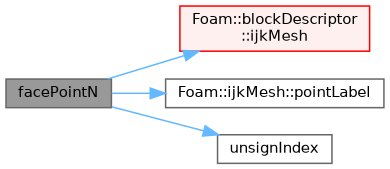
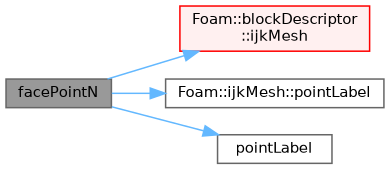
(275, 149) -> (275, 149)
